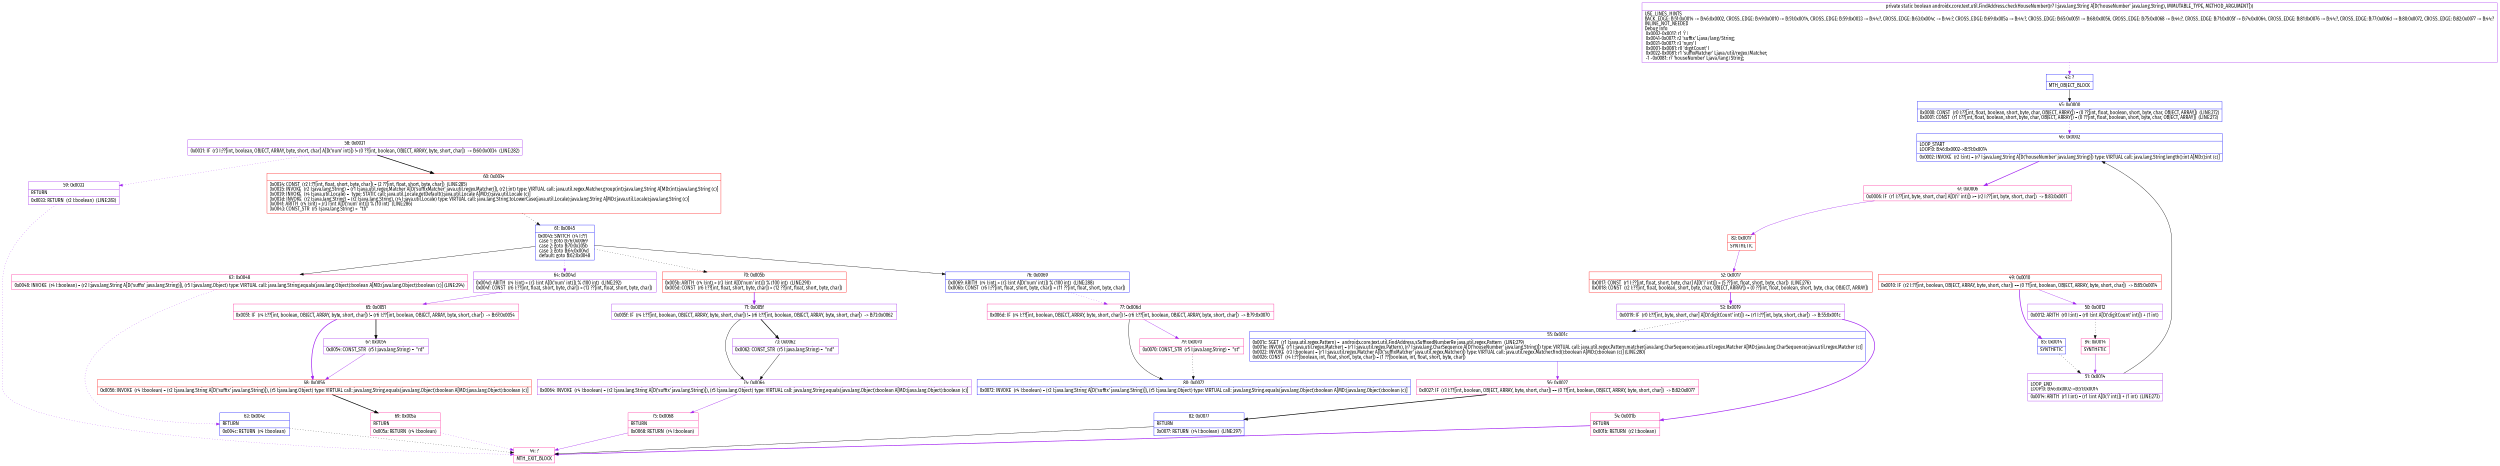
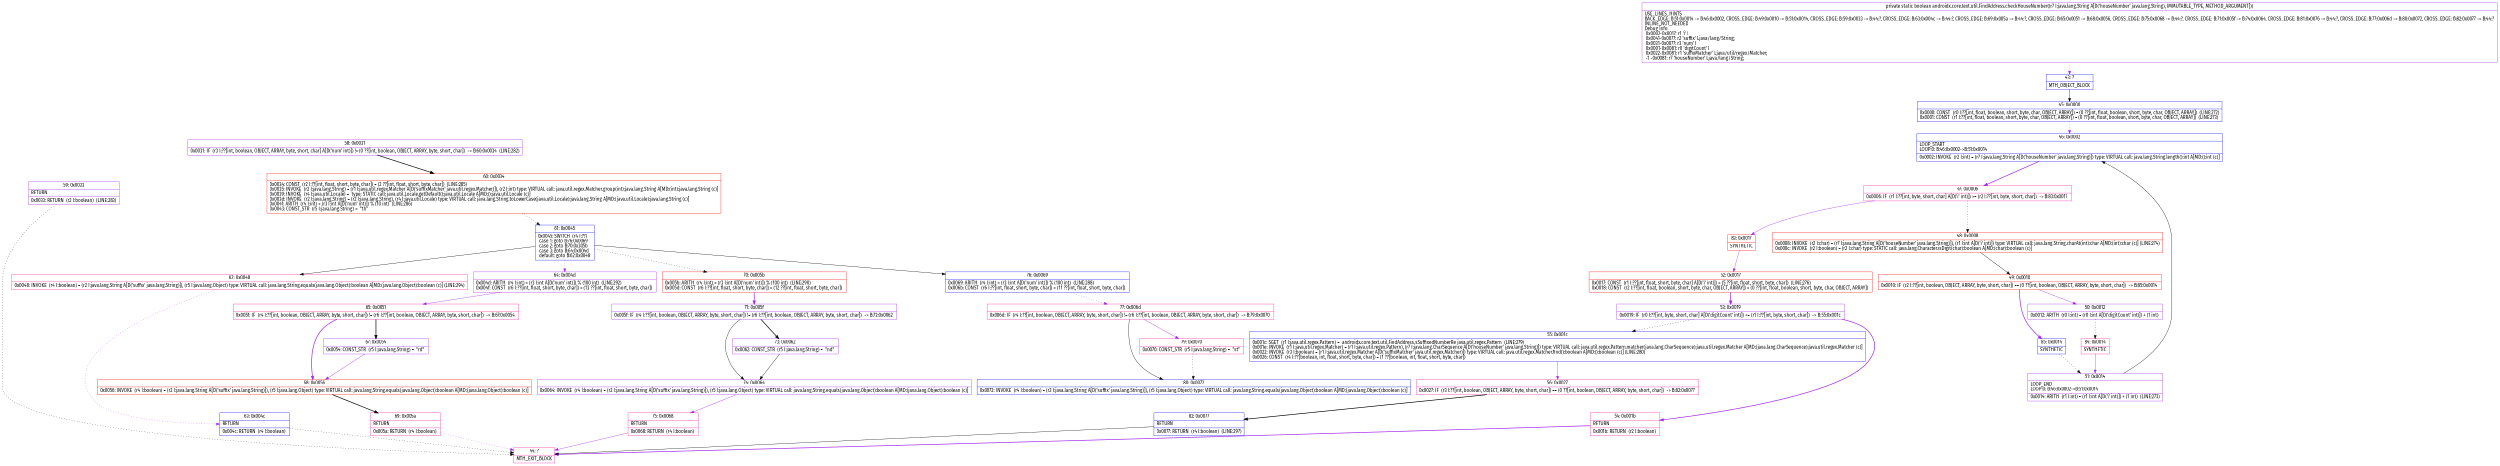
(216, 170) -> none
none -> (1968, 243)
(150, 432) -> (150, 432)
